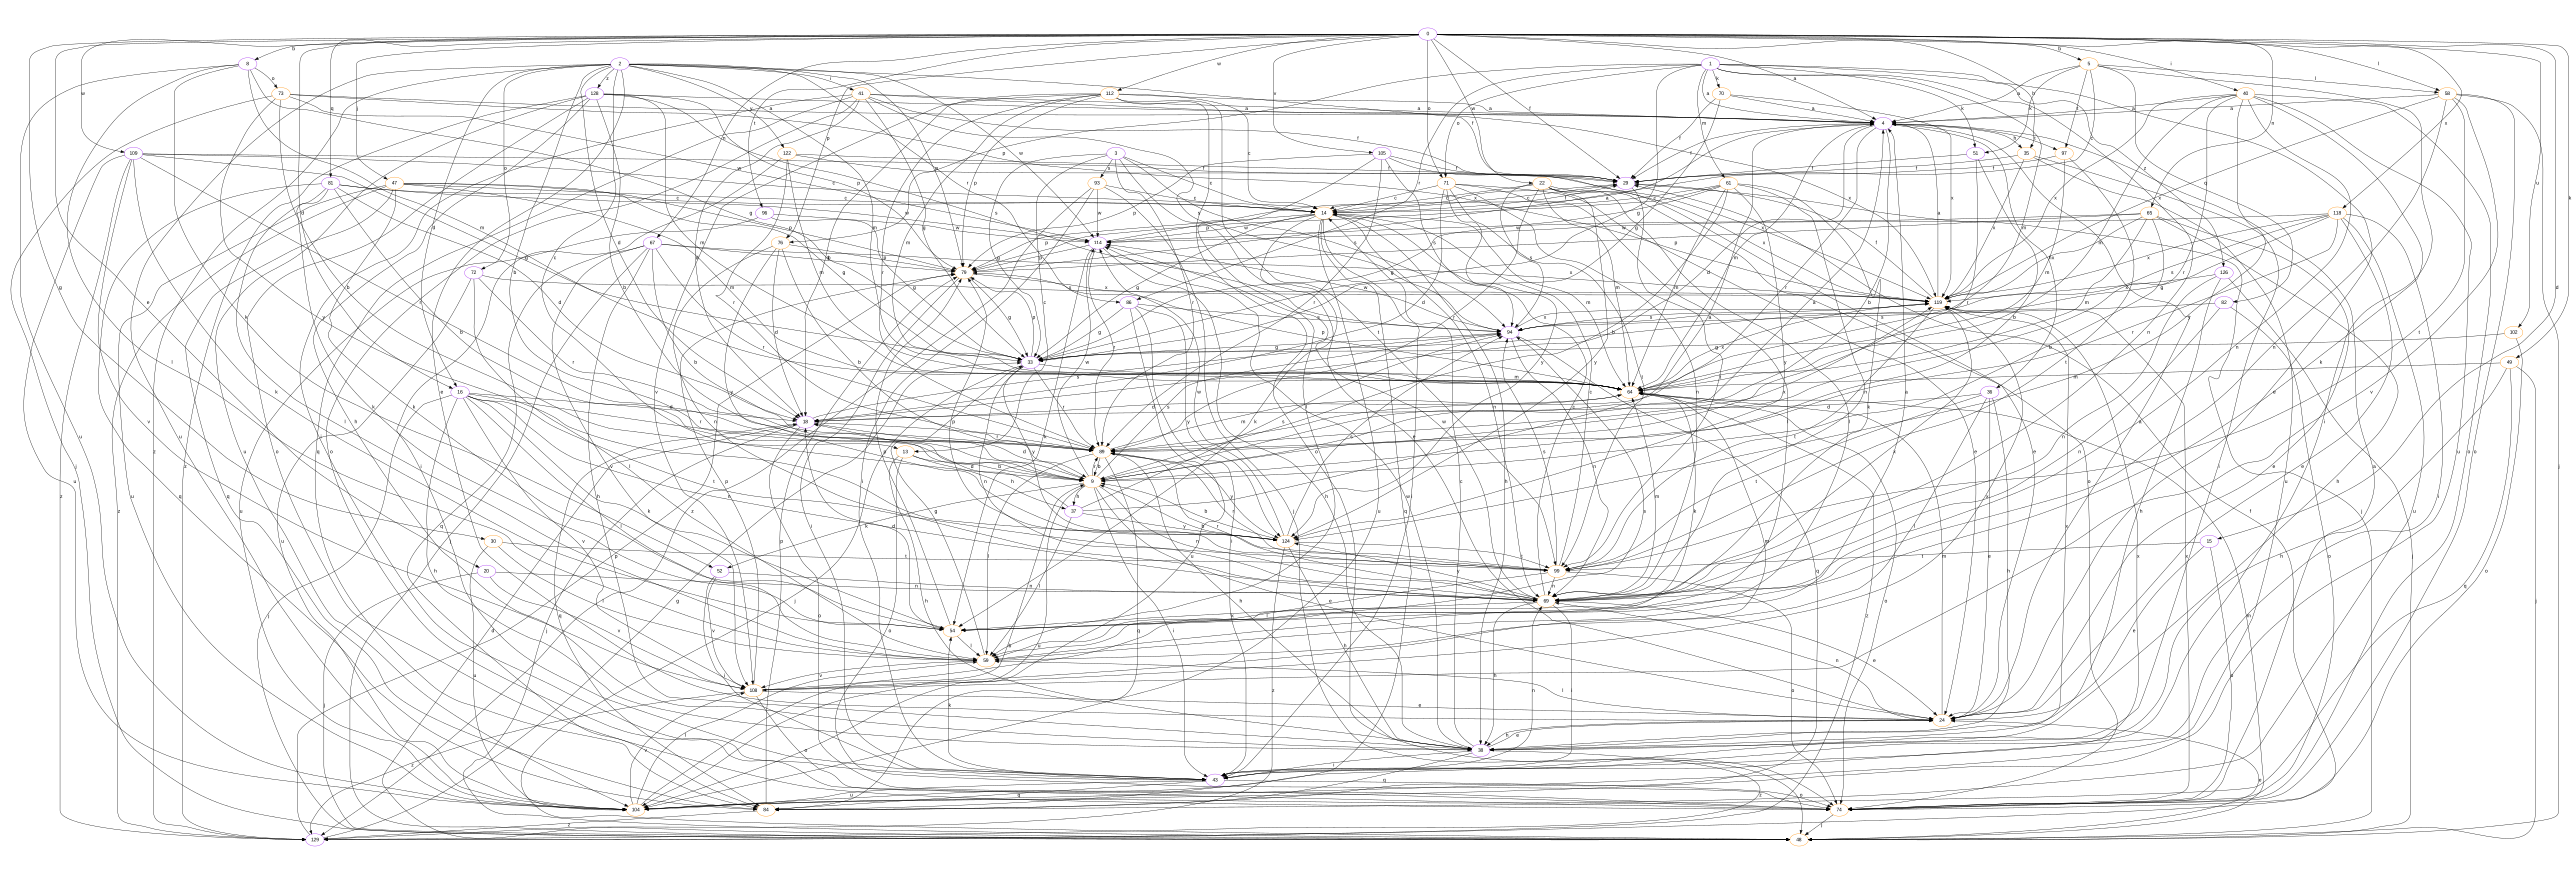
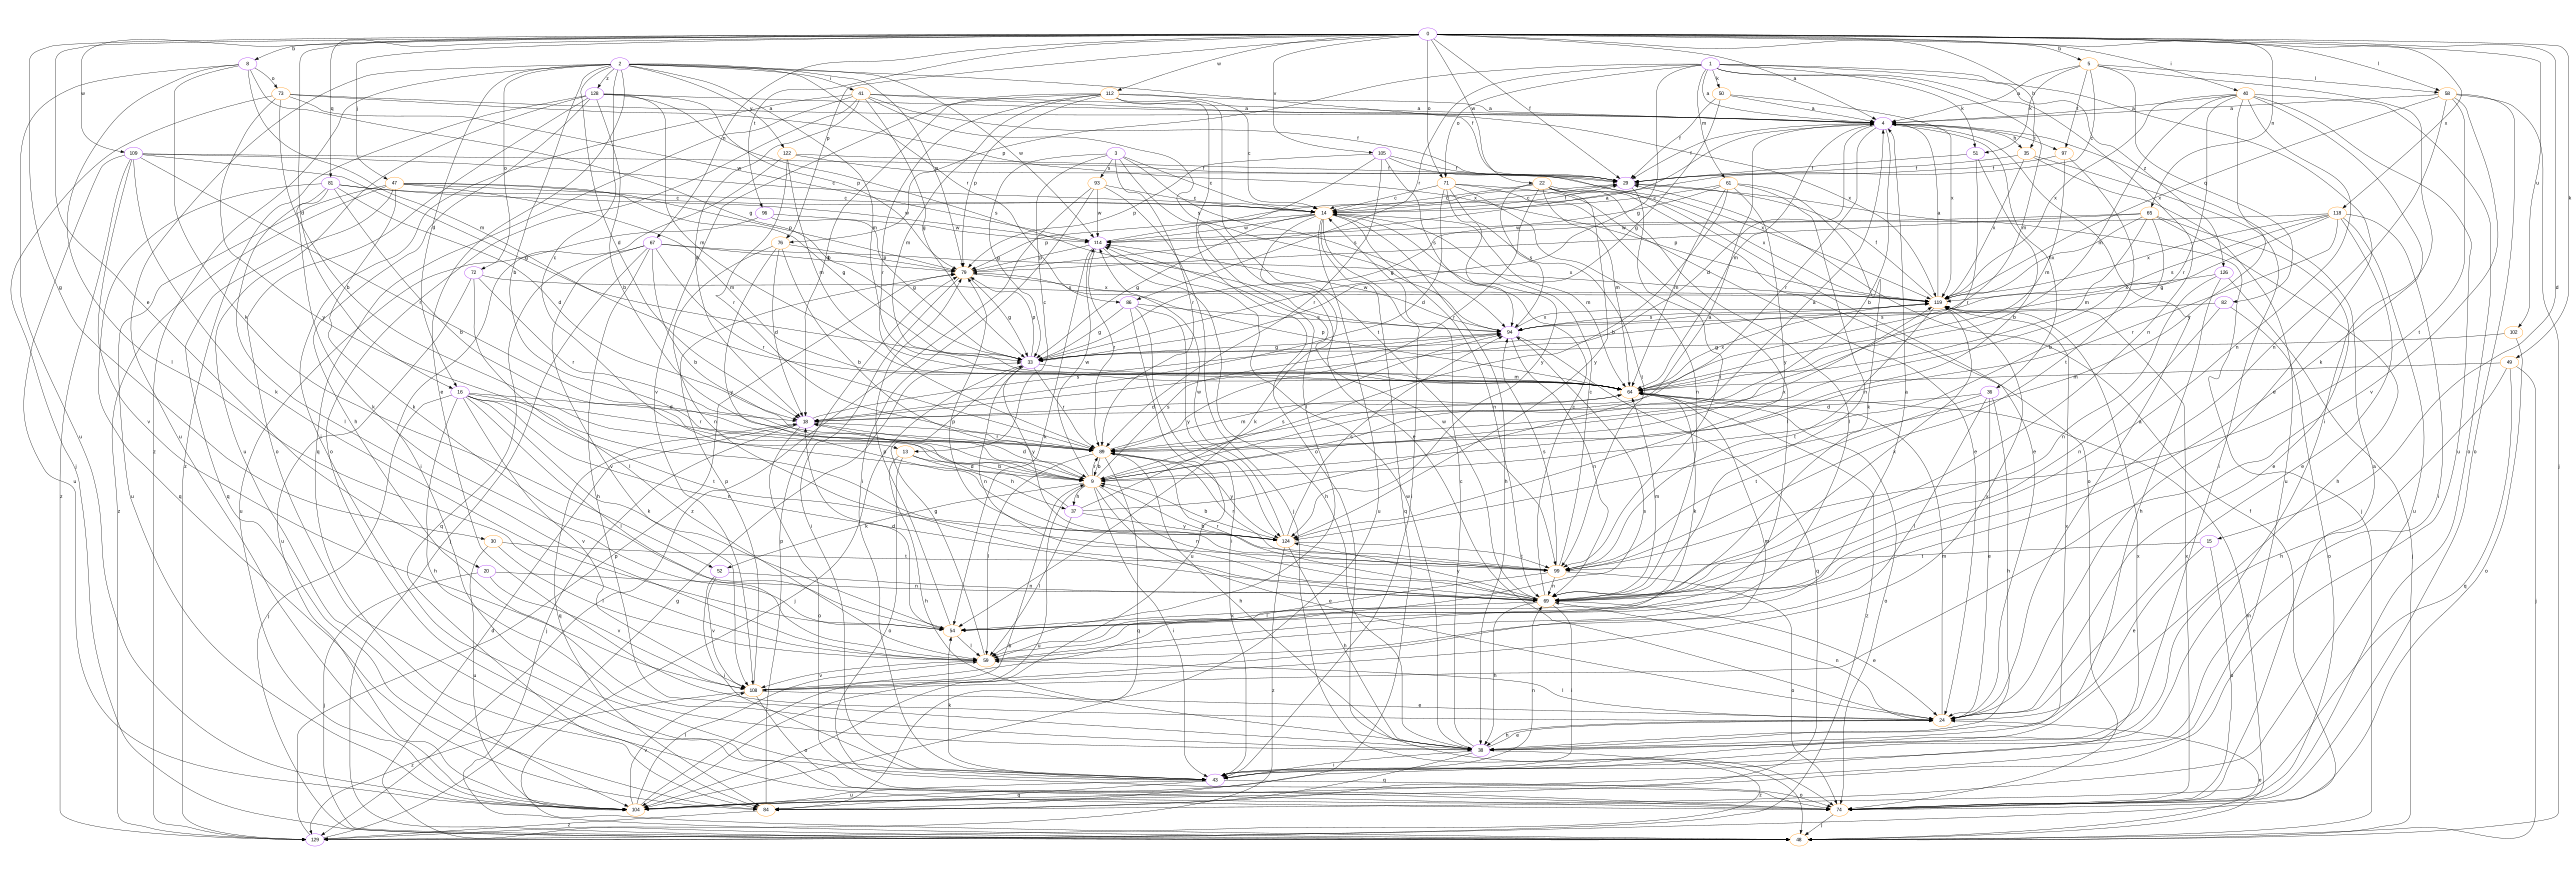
(1721, 94) -> (1721, 94)
(1328, 220) -> none
